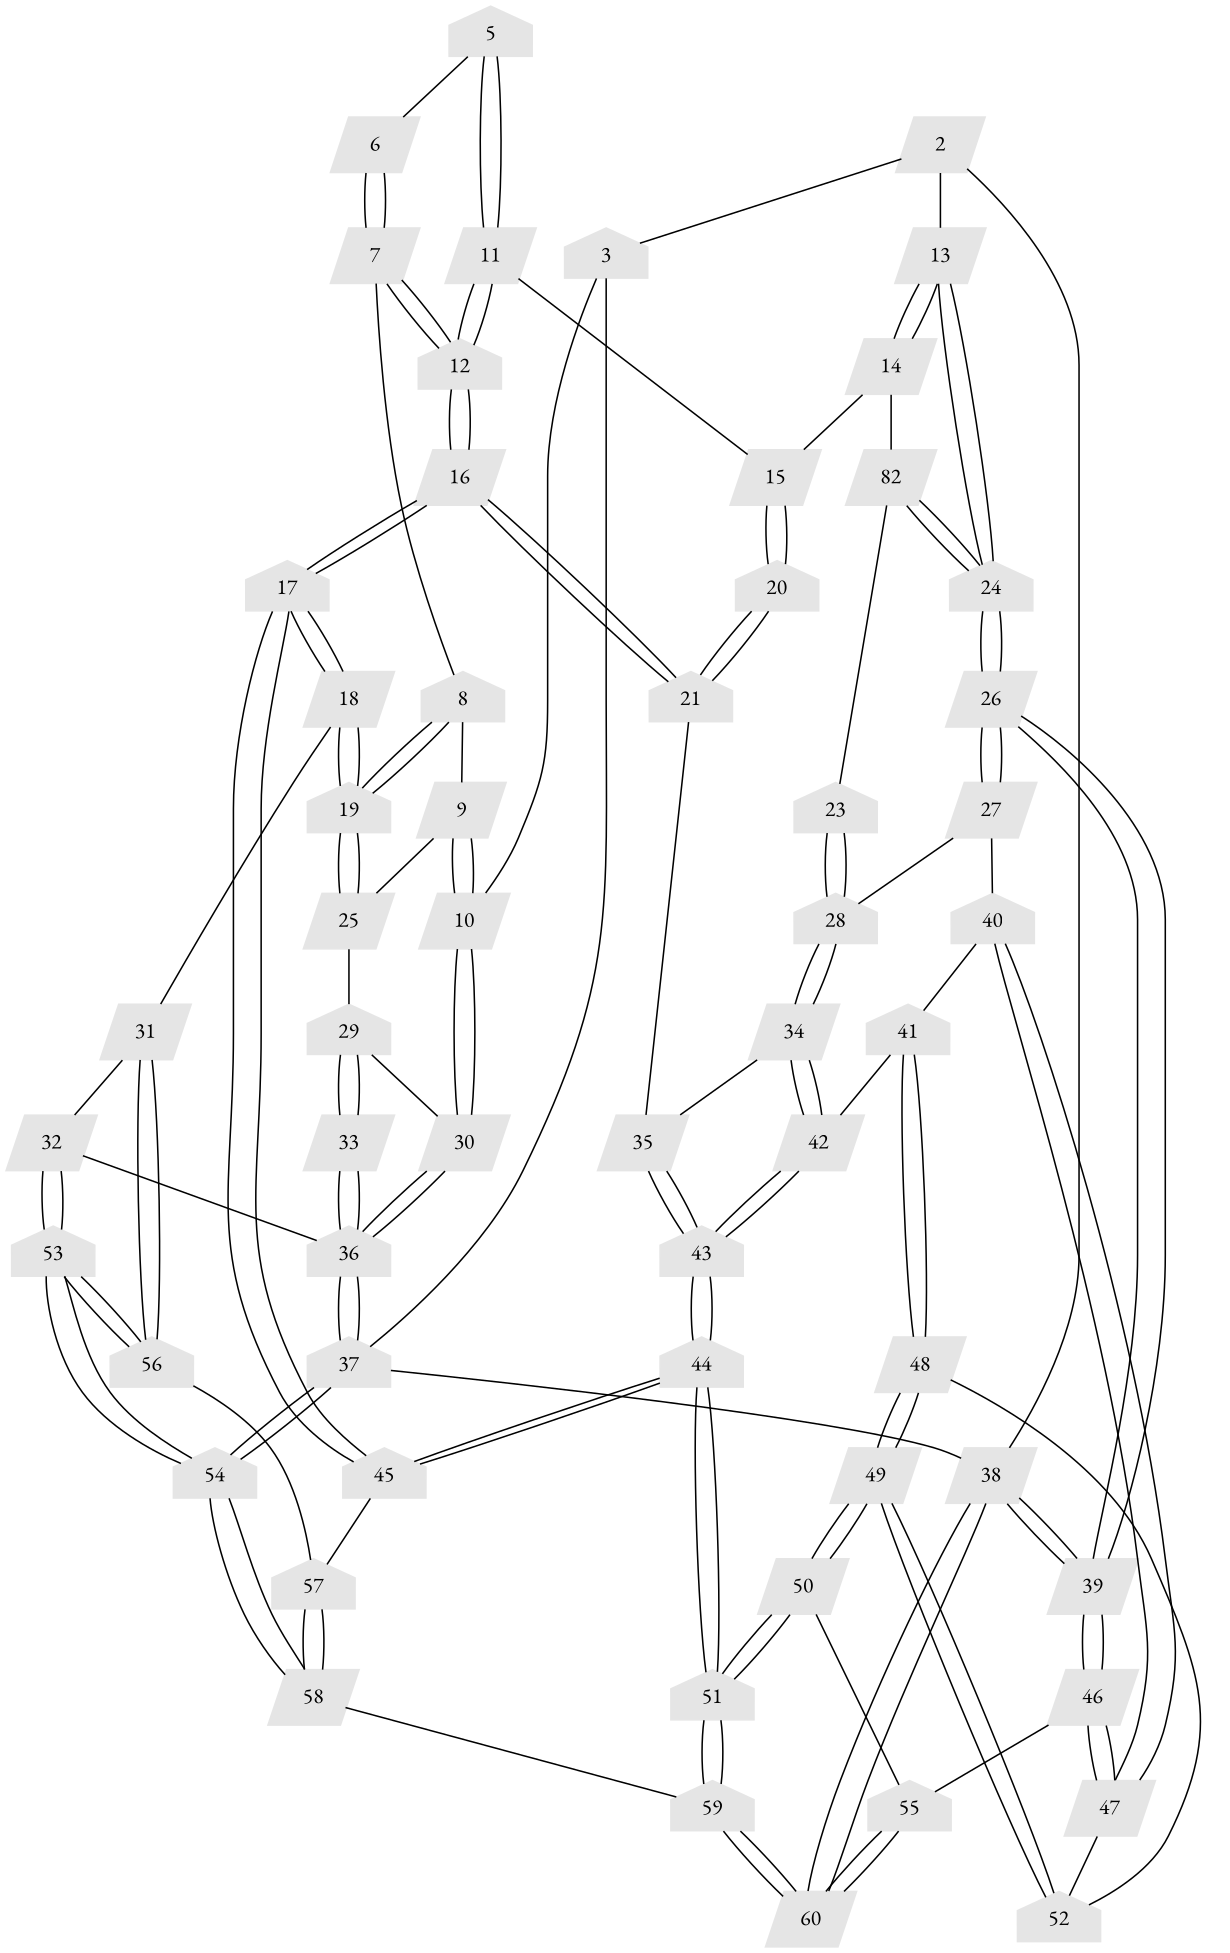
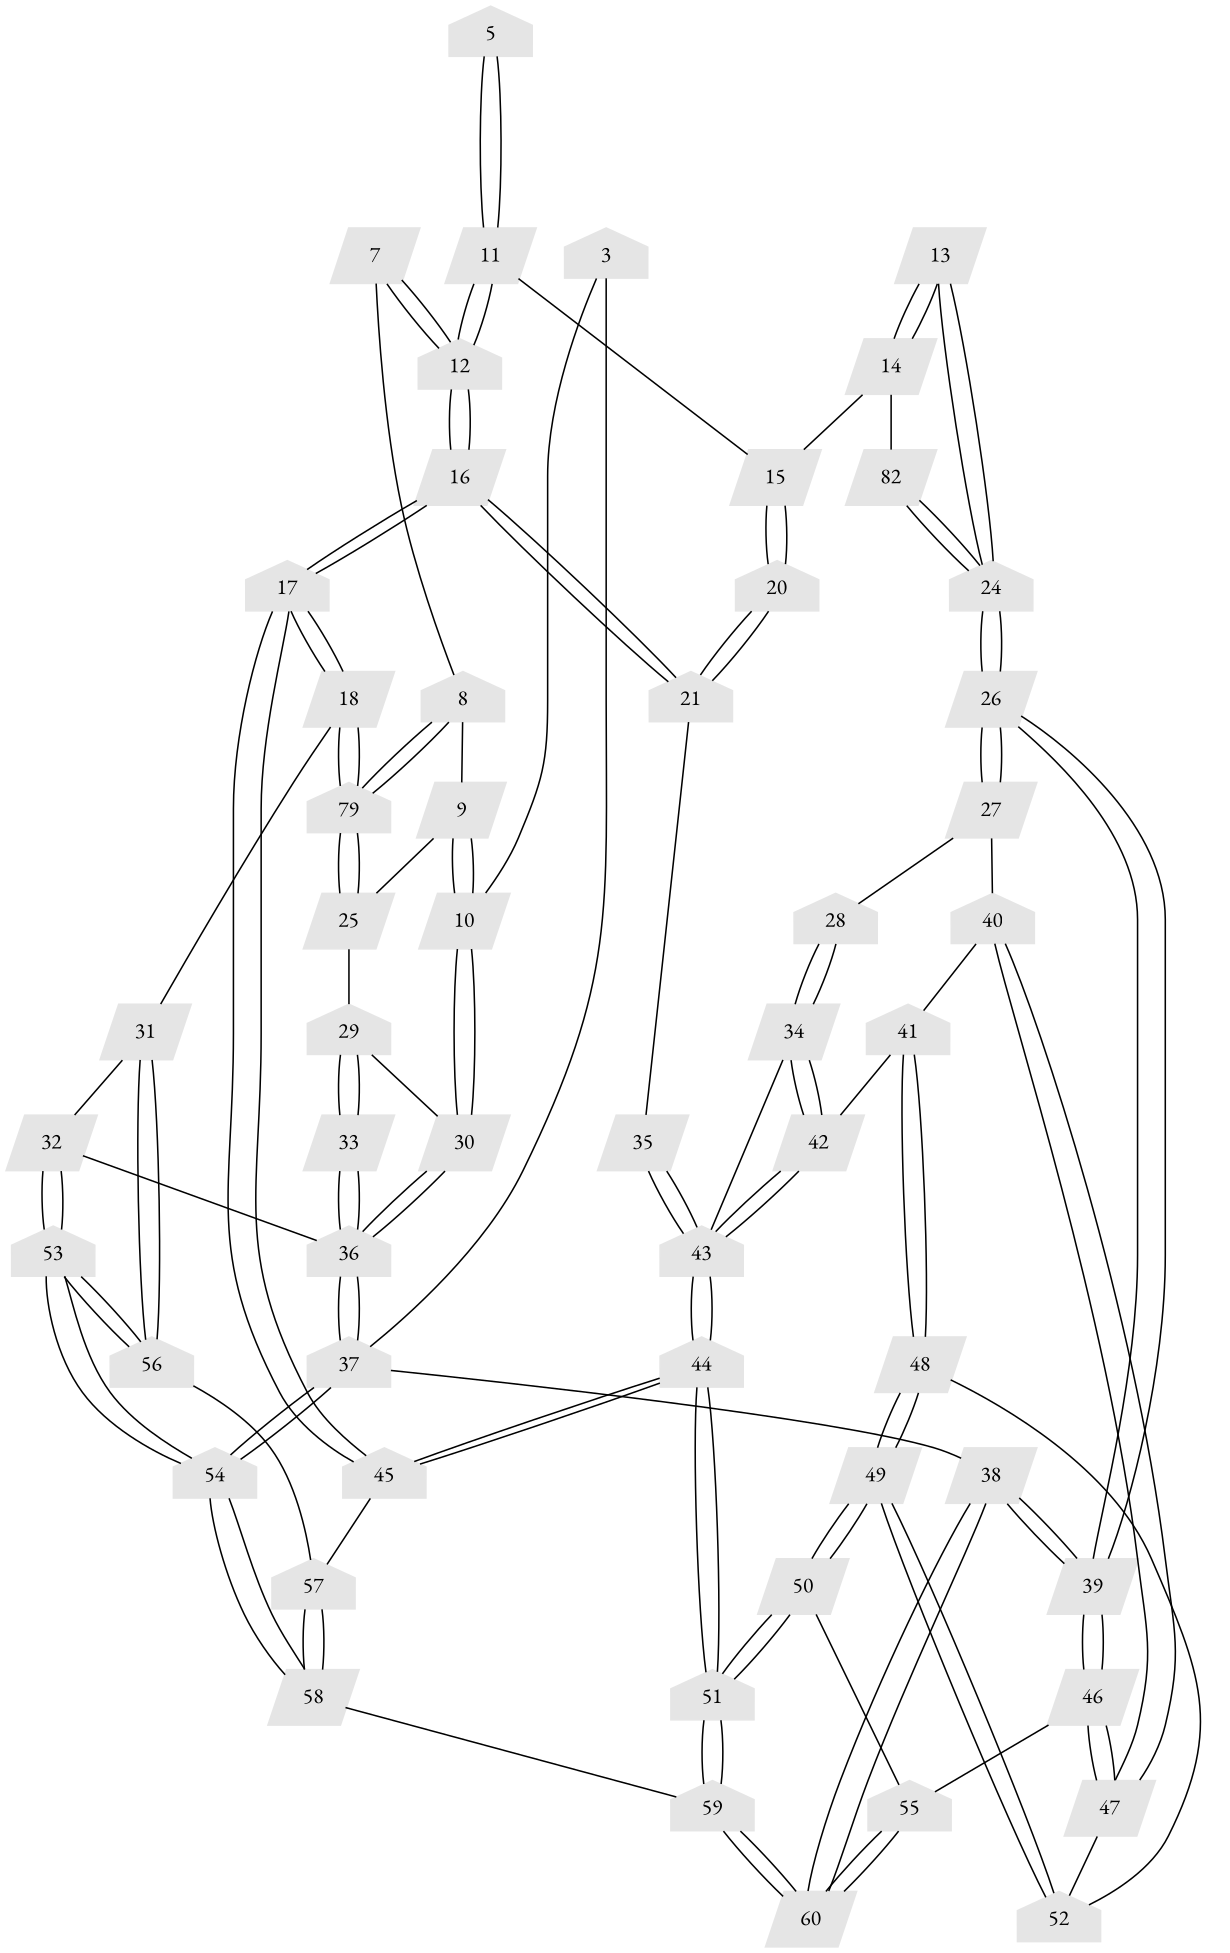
(375, 145) -> none
(940, 145) -> none
(349, 810) -> (349, 810)
(836, 810) -> none
(719, 1087) -> (747, 1145)
